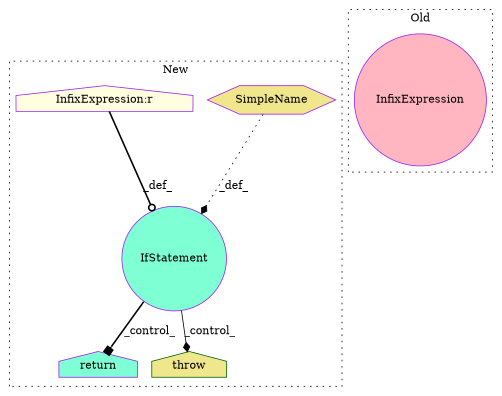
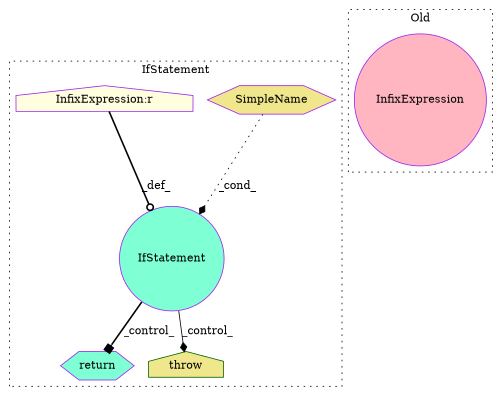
(176, 70) -> (176, 70)
(234, 186) -> (238, 186)
(98, 366) -> (97, 366)
